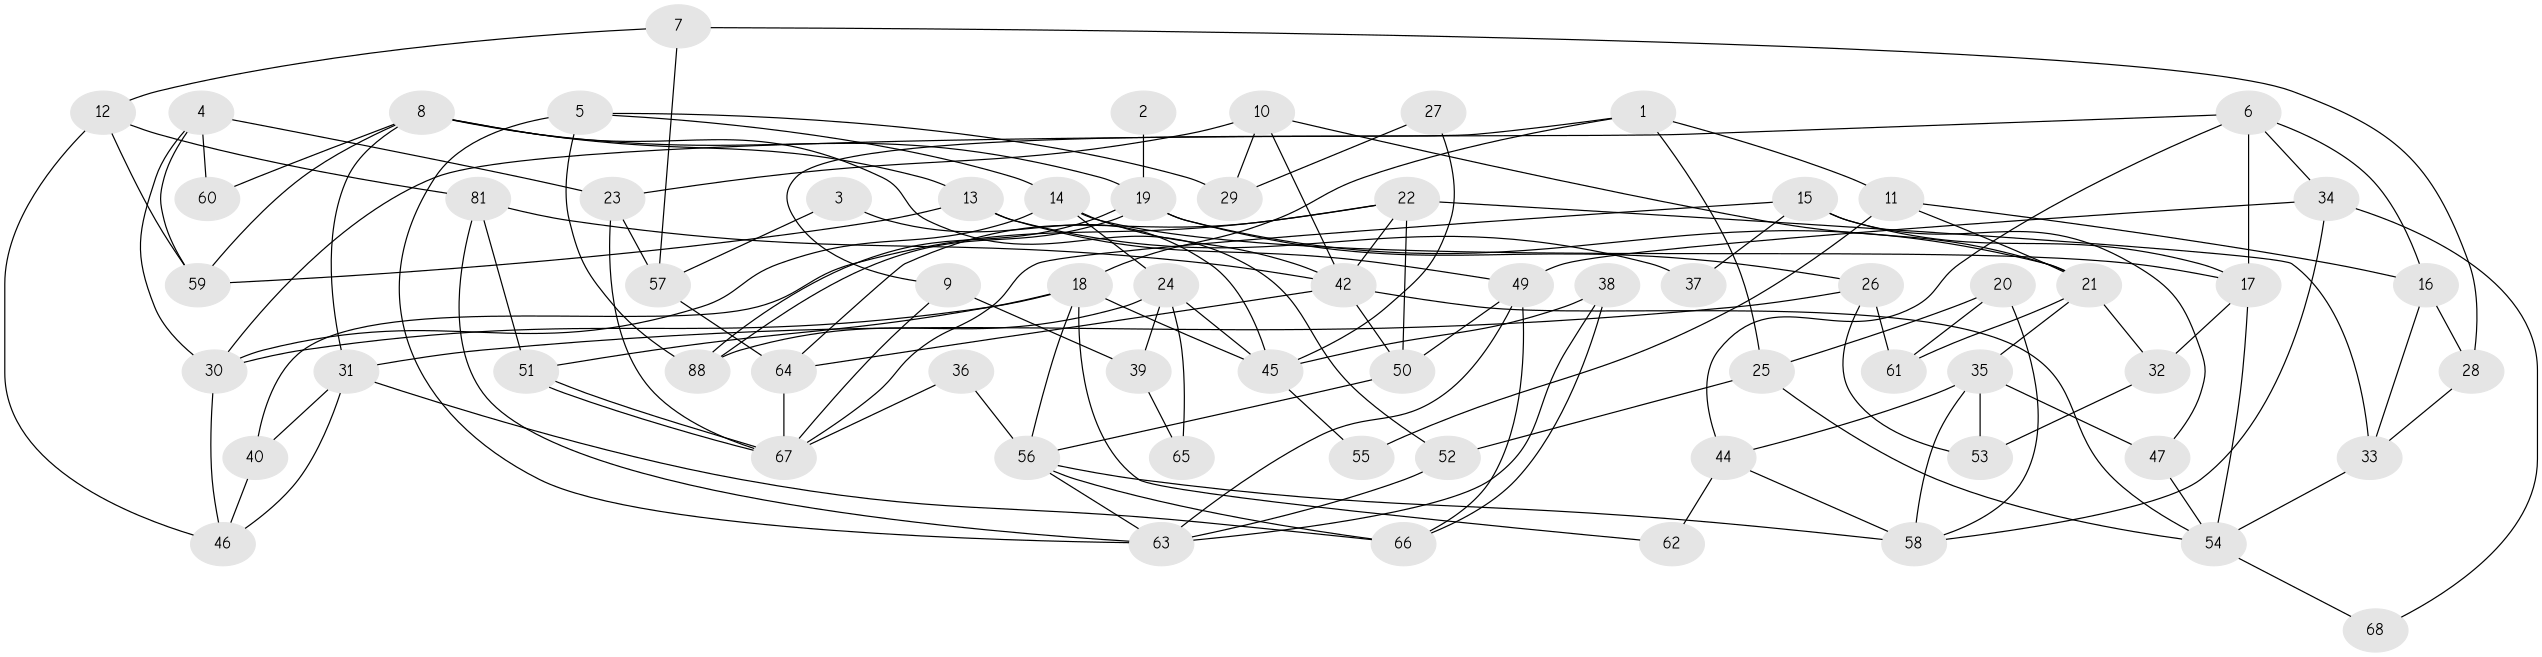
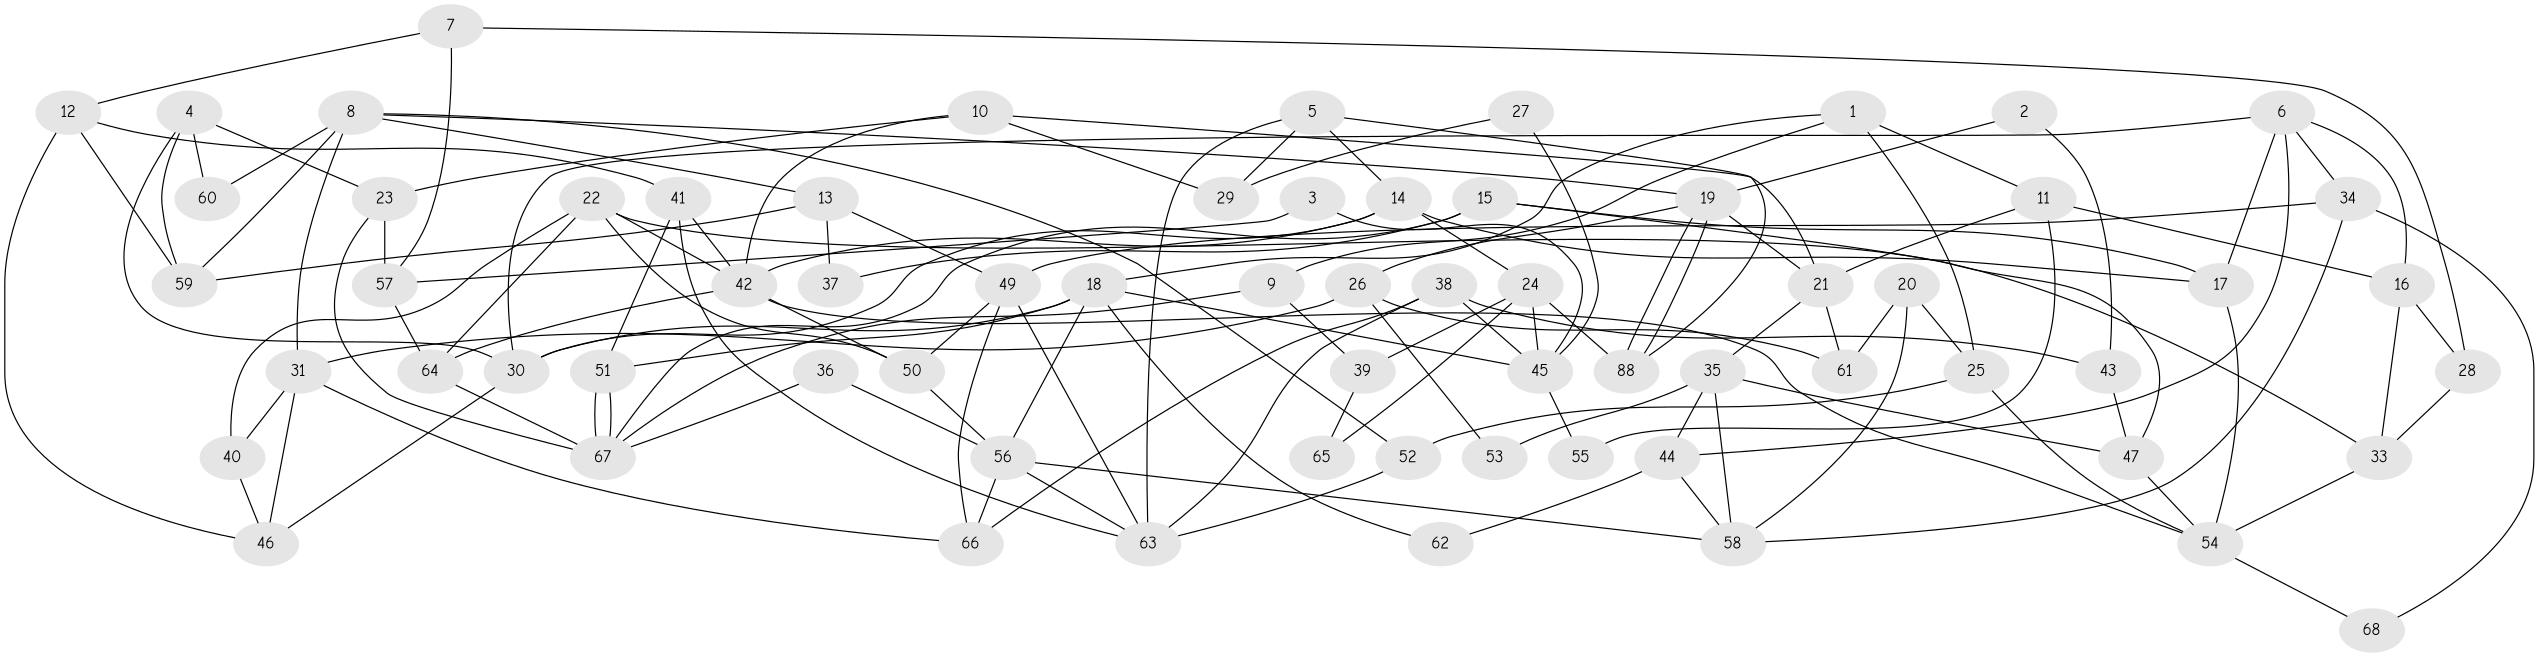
(478, 199) -> (678, 199)
none -> (2108, 372)
(2158, 372) -> none
